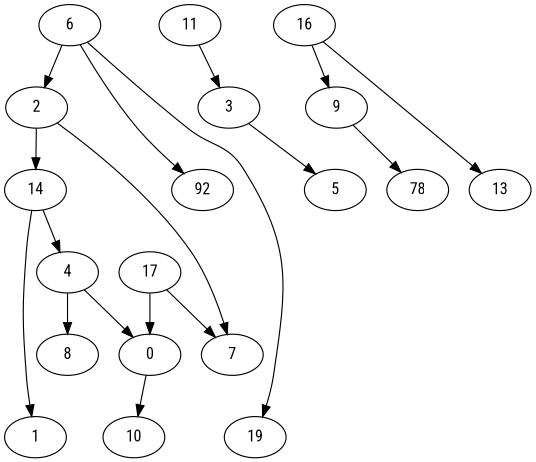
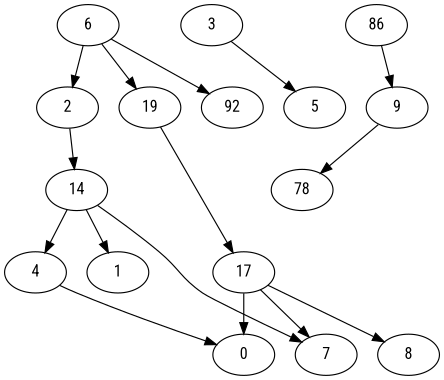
(190, 25) -> none
(304, 25) -> (377, 25)
none -> (194, 185)
(500, 190) -> none
(157, 210) -> (188, 281)
(68, 308) -> (321, 311)
(134, 437) -> none
